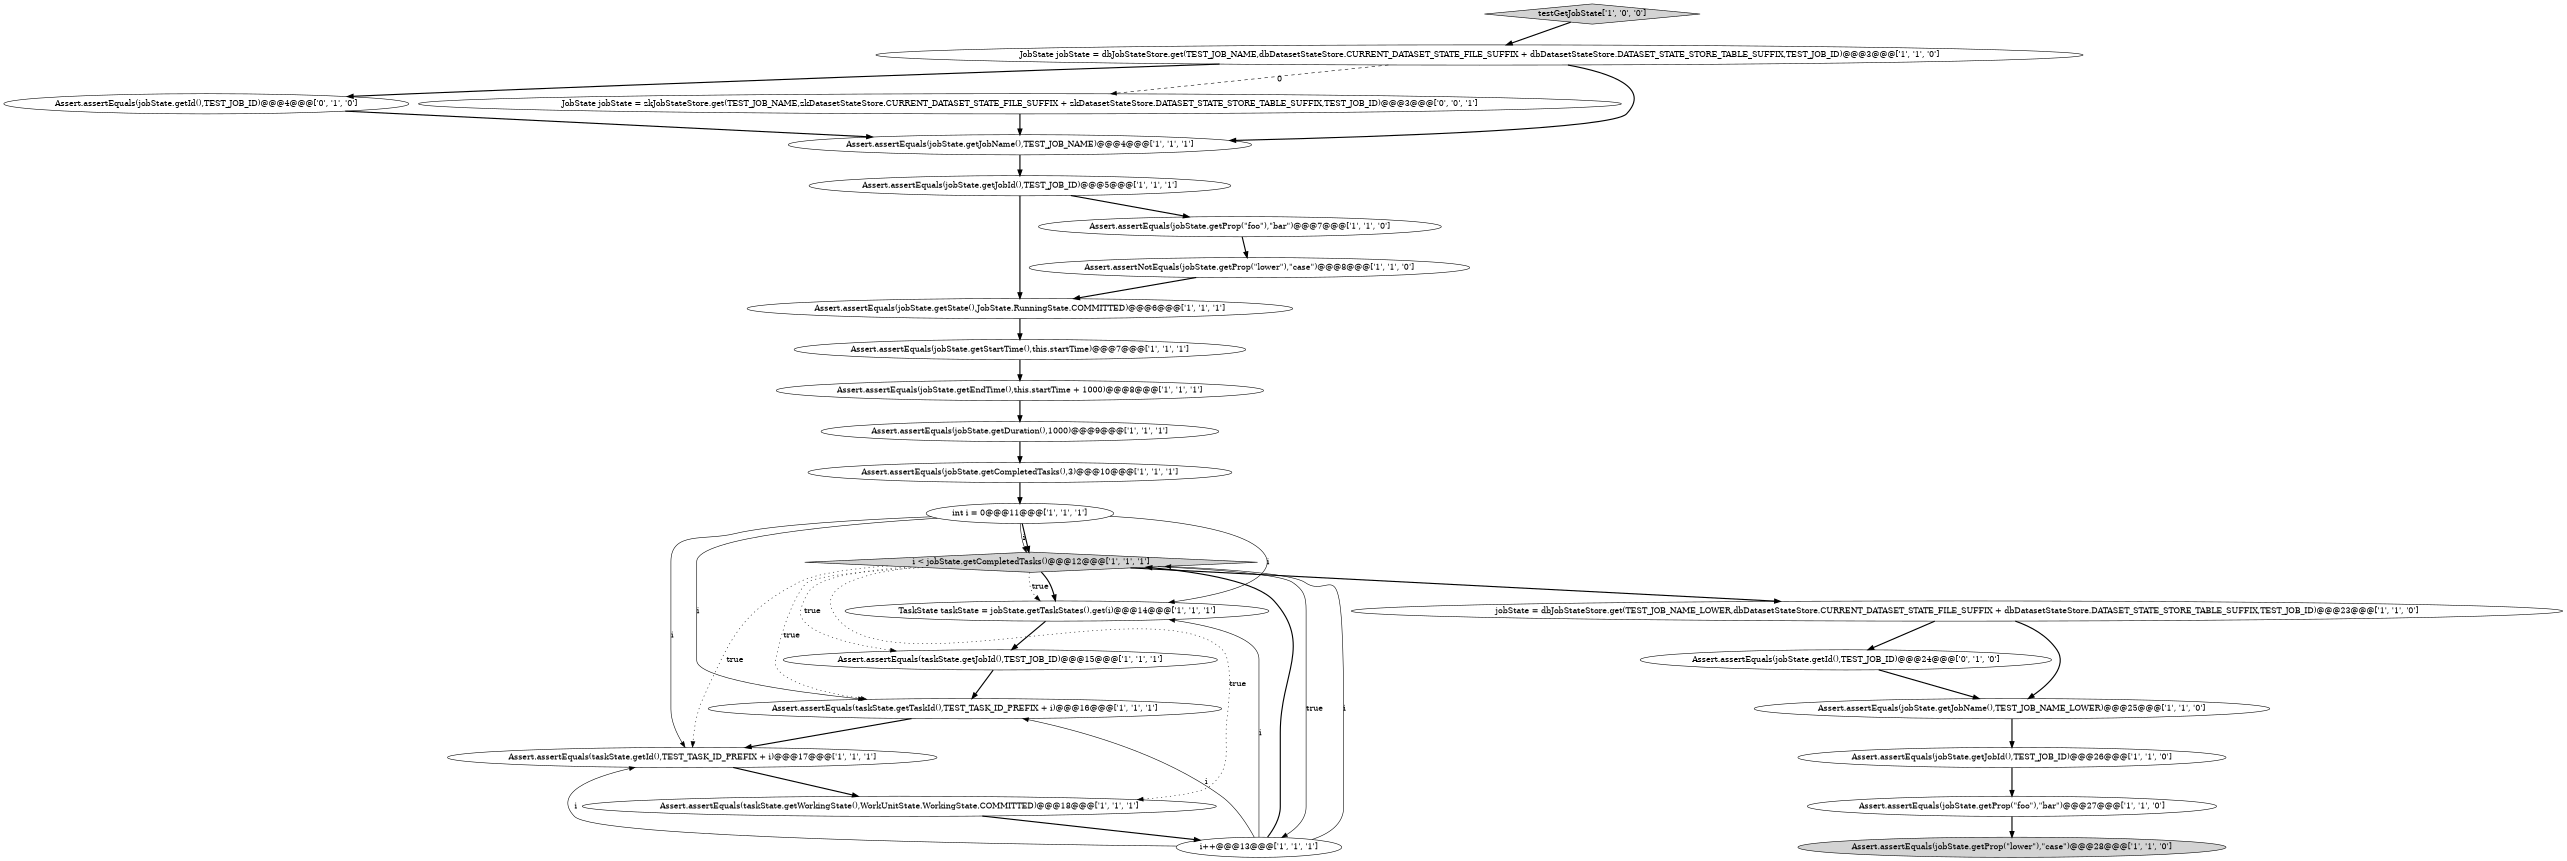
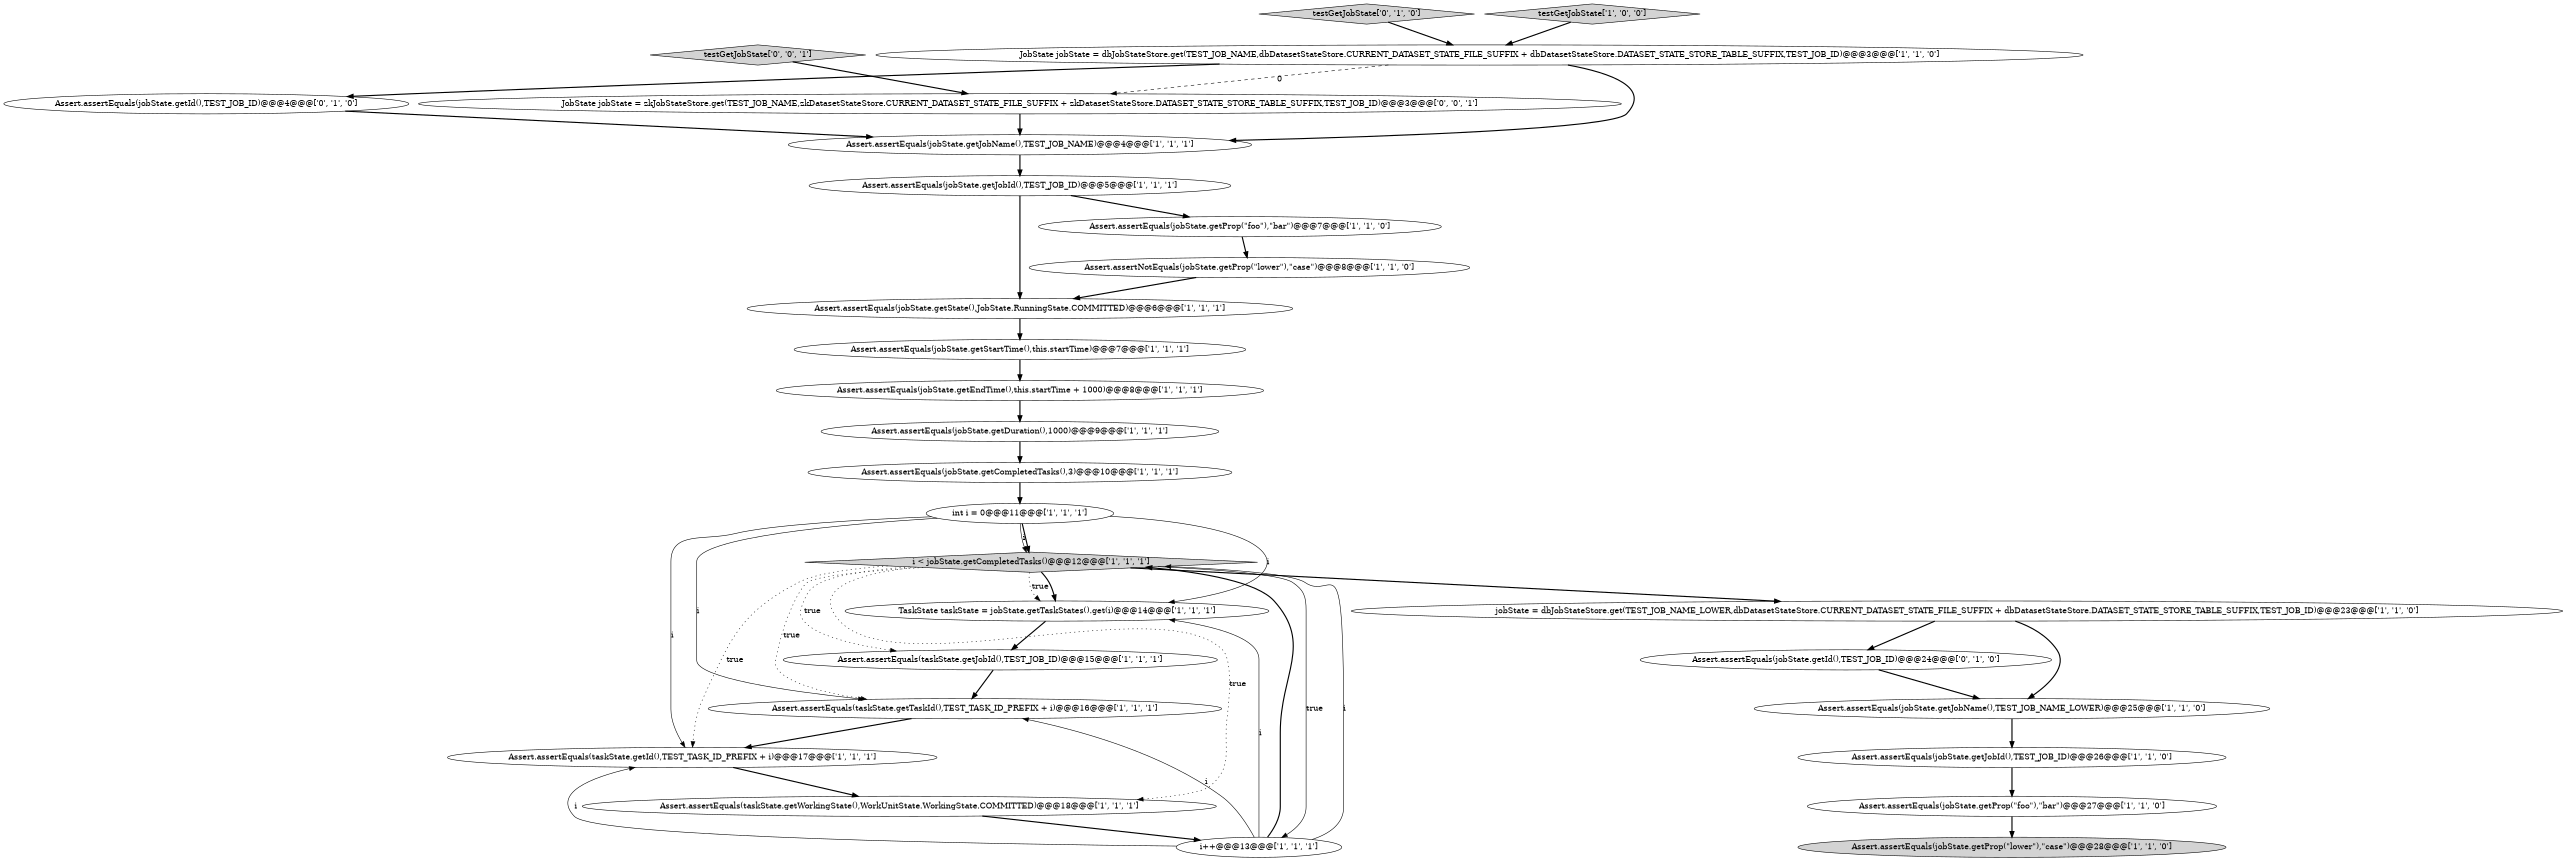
none -> (1367, 14)
none -> (758, 55)
